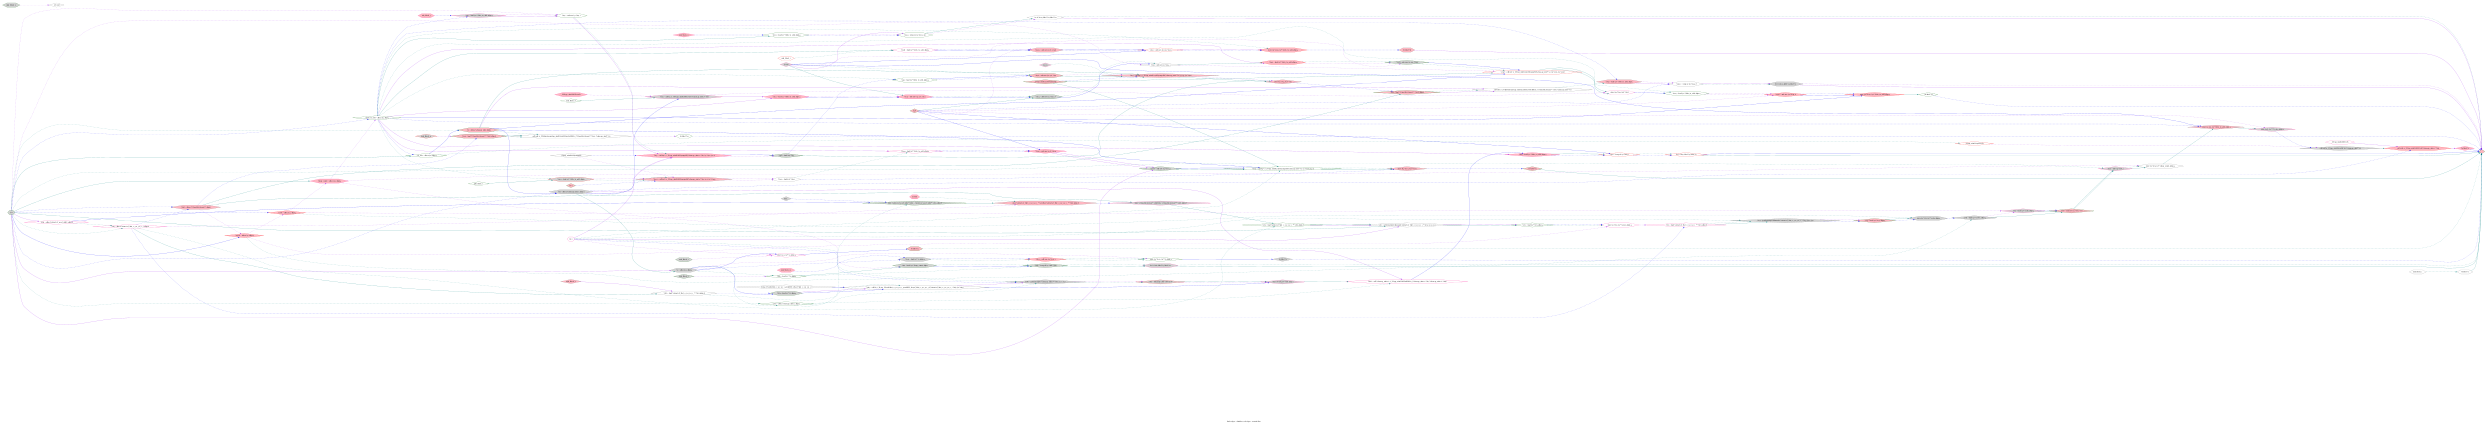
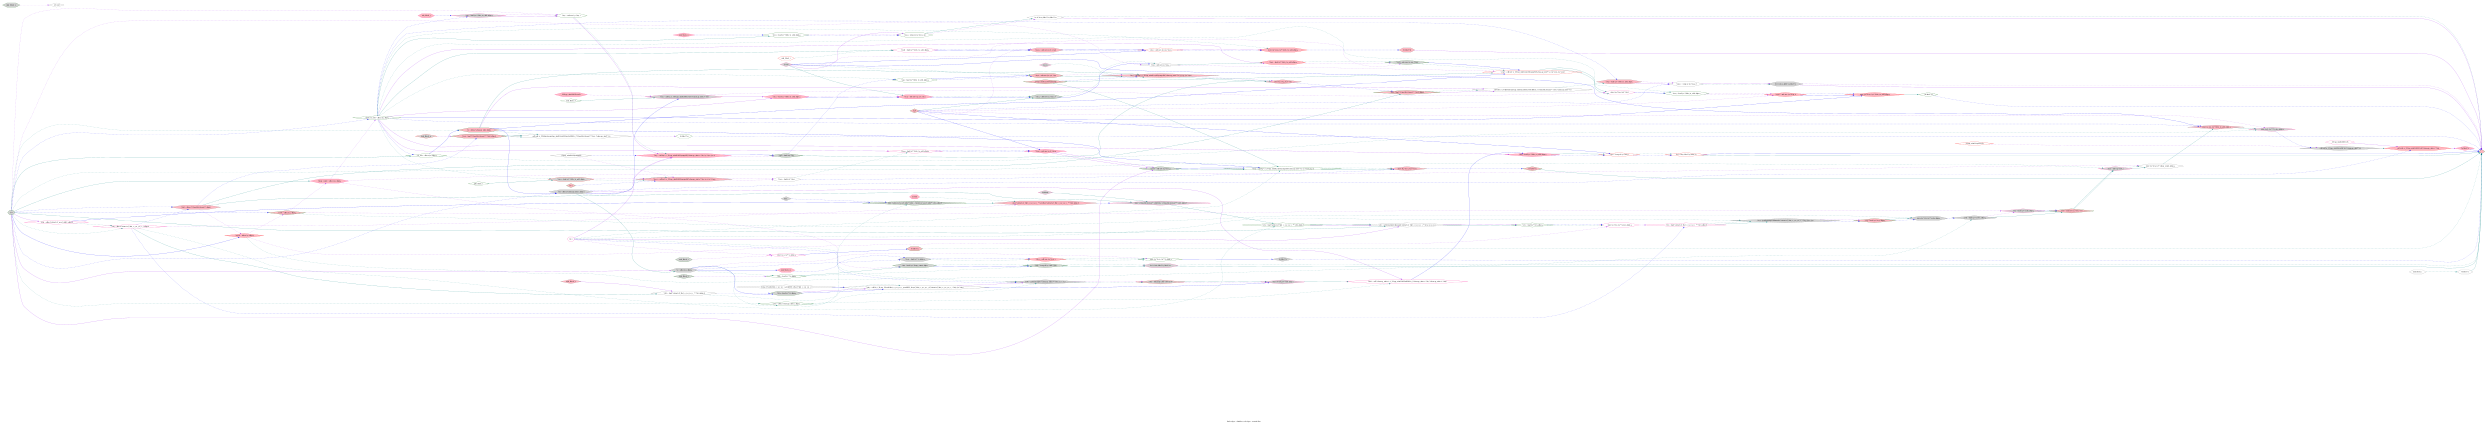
(1160, 141) -> (1347, 143)
none -> (1045, 192)
(287, 213) -> (287, 213)
(736, 259) -> (737, 270)
